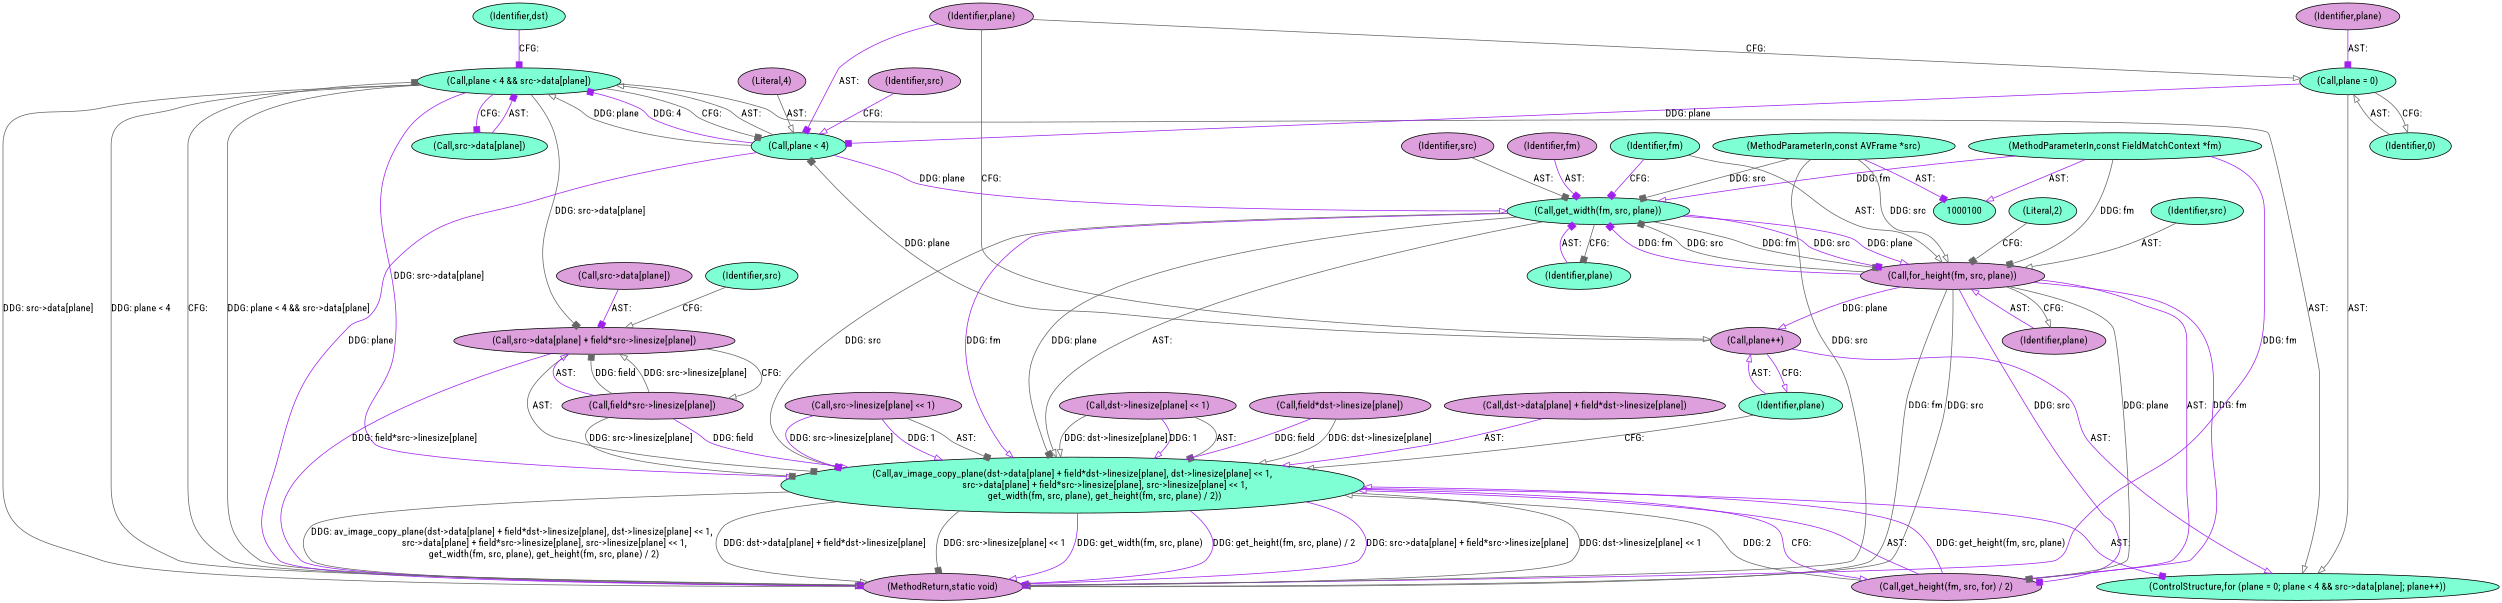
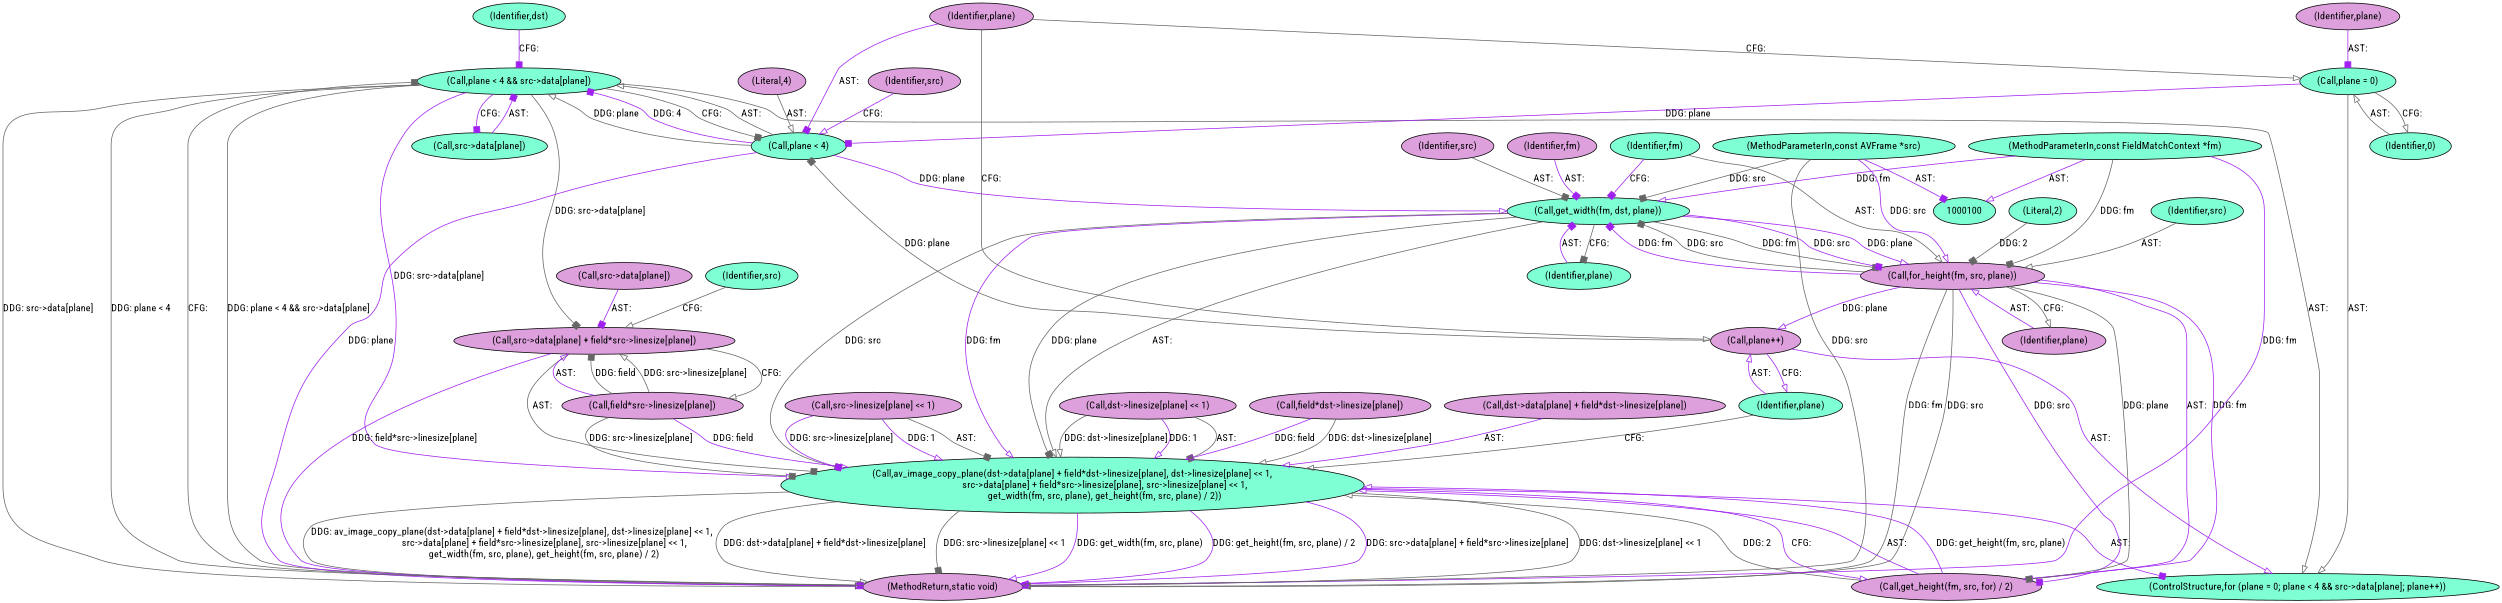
(1598, 211) -> (1598, 211)
(1887, 221) -> (1887, 221)
(2014, 244) -> (2014, 244)
